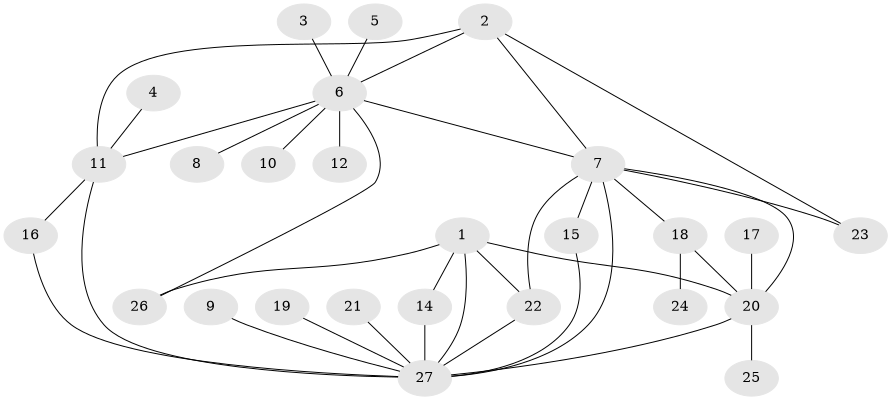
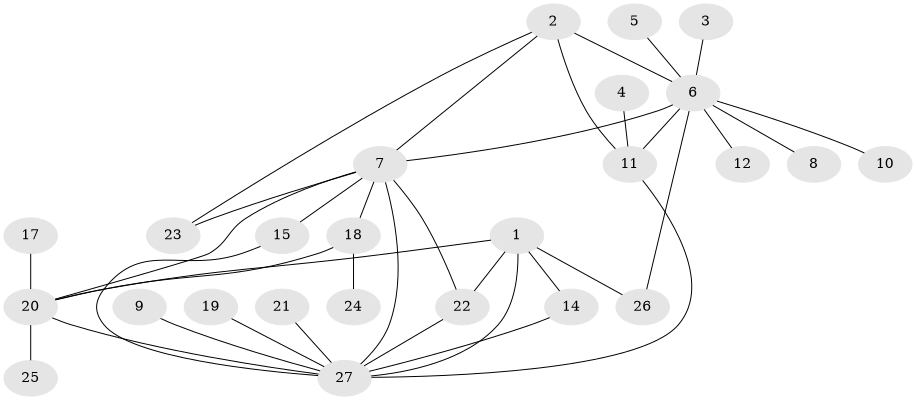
(31, 236) -> none
